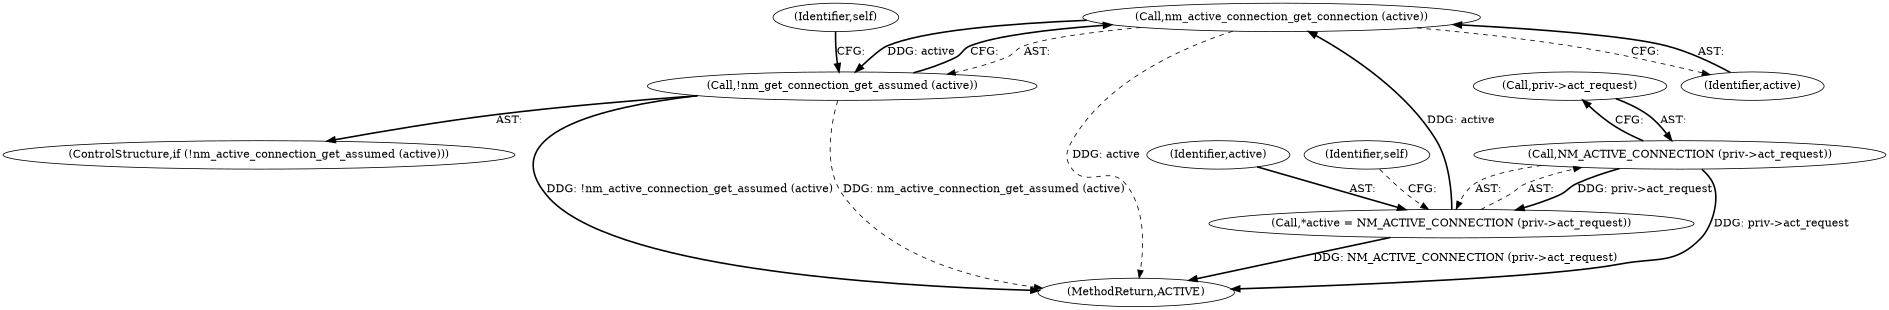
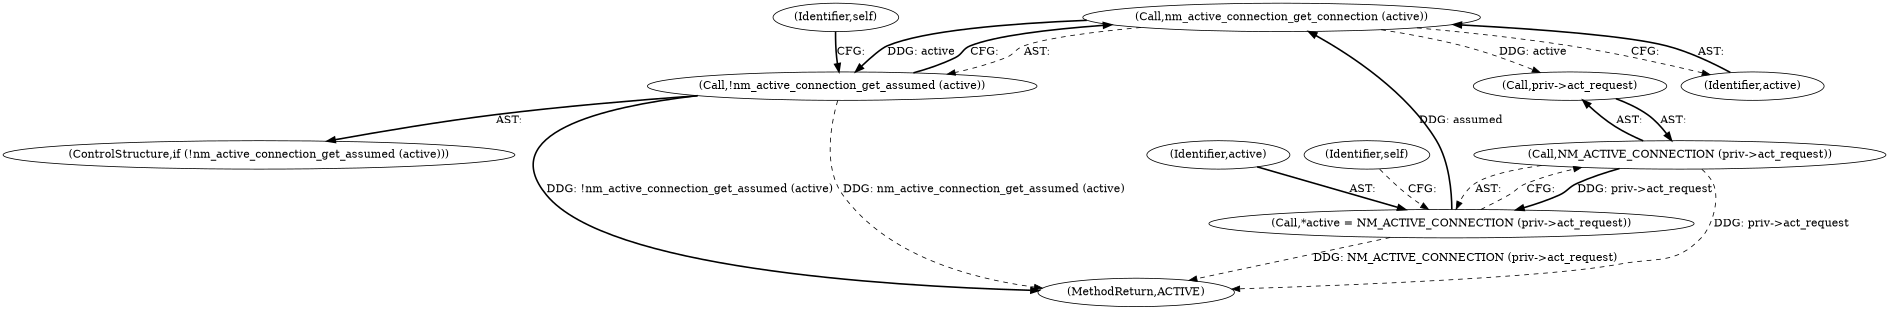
(842, 86) -> (842, 86)
(1461, 121) -> (1461, 121)
(1631, 121) -> (1631, 121)
(1078, 133) -> (1458, 45)
(1543, 189) -> (1543, 189)
(1294, 258) -> (1294, 258)
(1512, 276) -> (1512, 276)
